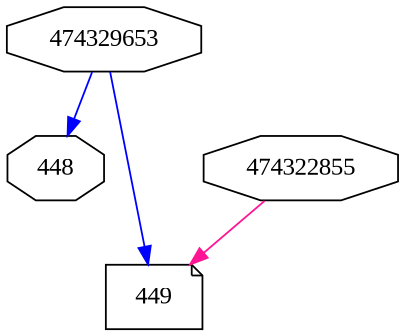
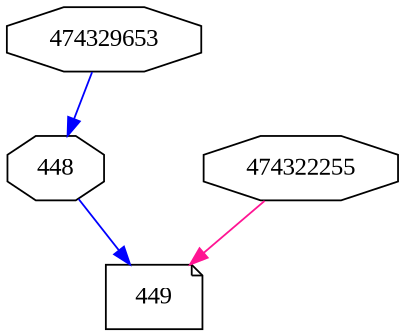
(127, 159) -> (99, 225)
(301, 168) -> (301, 168)
